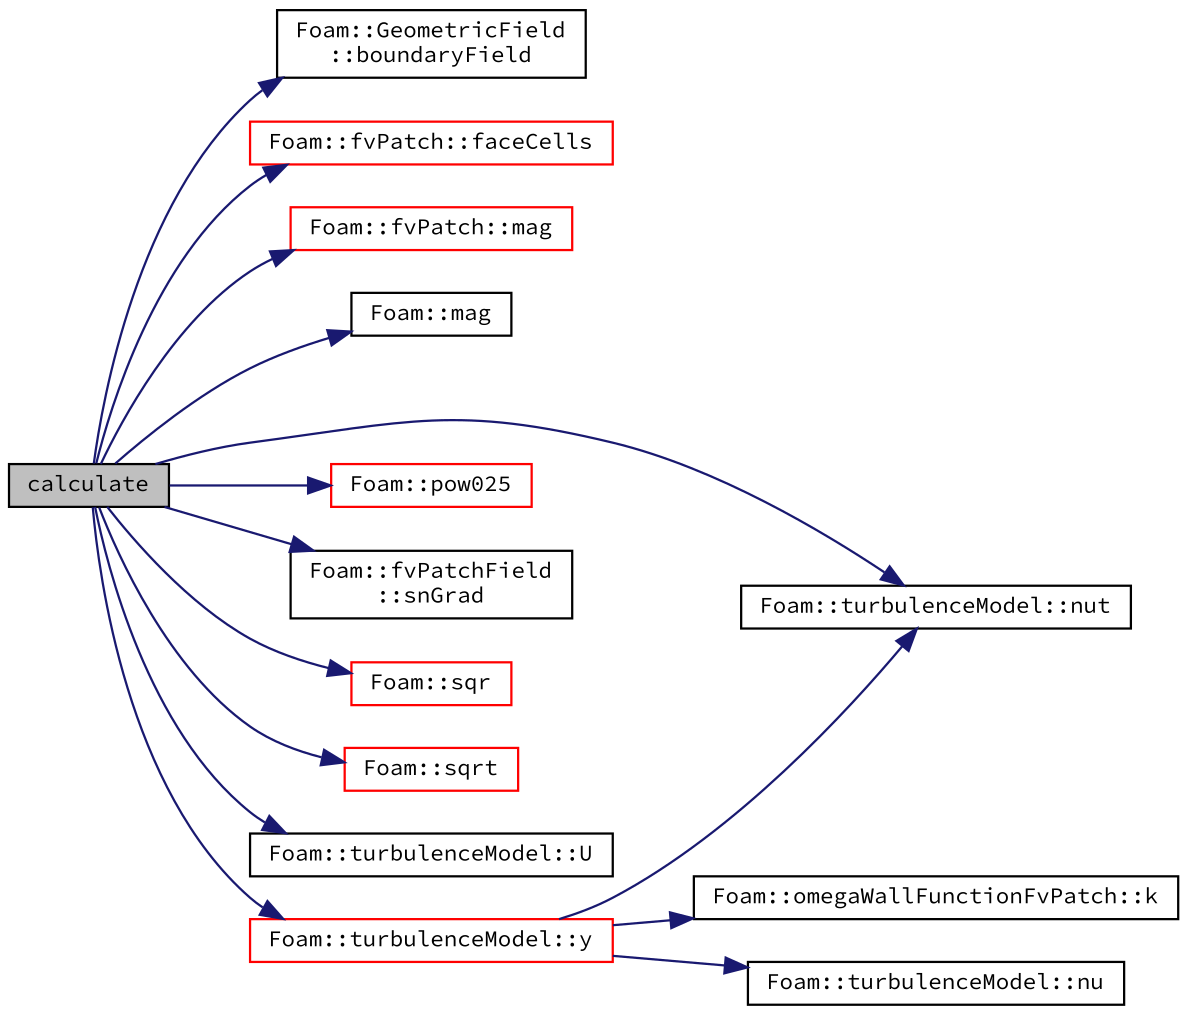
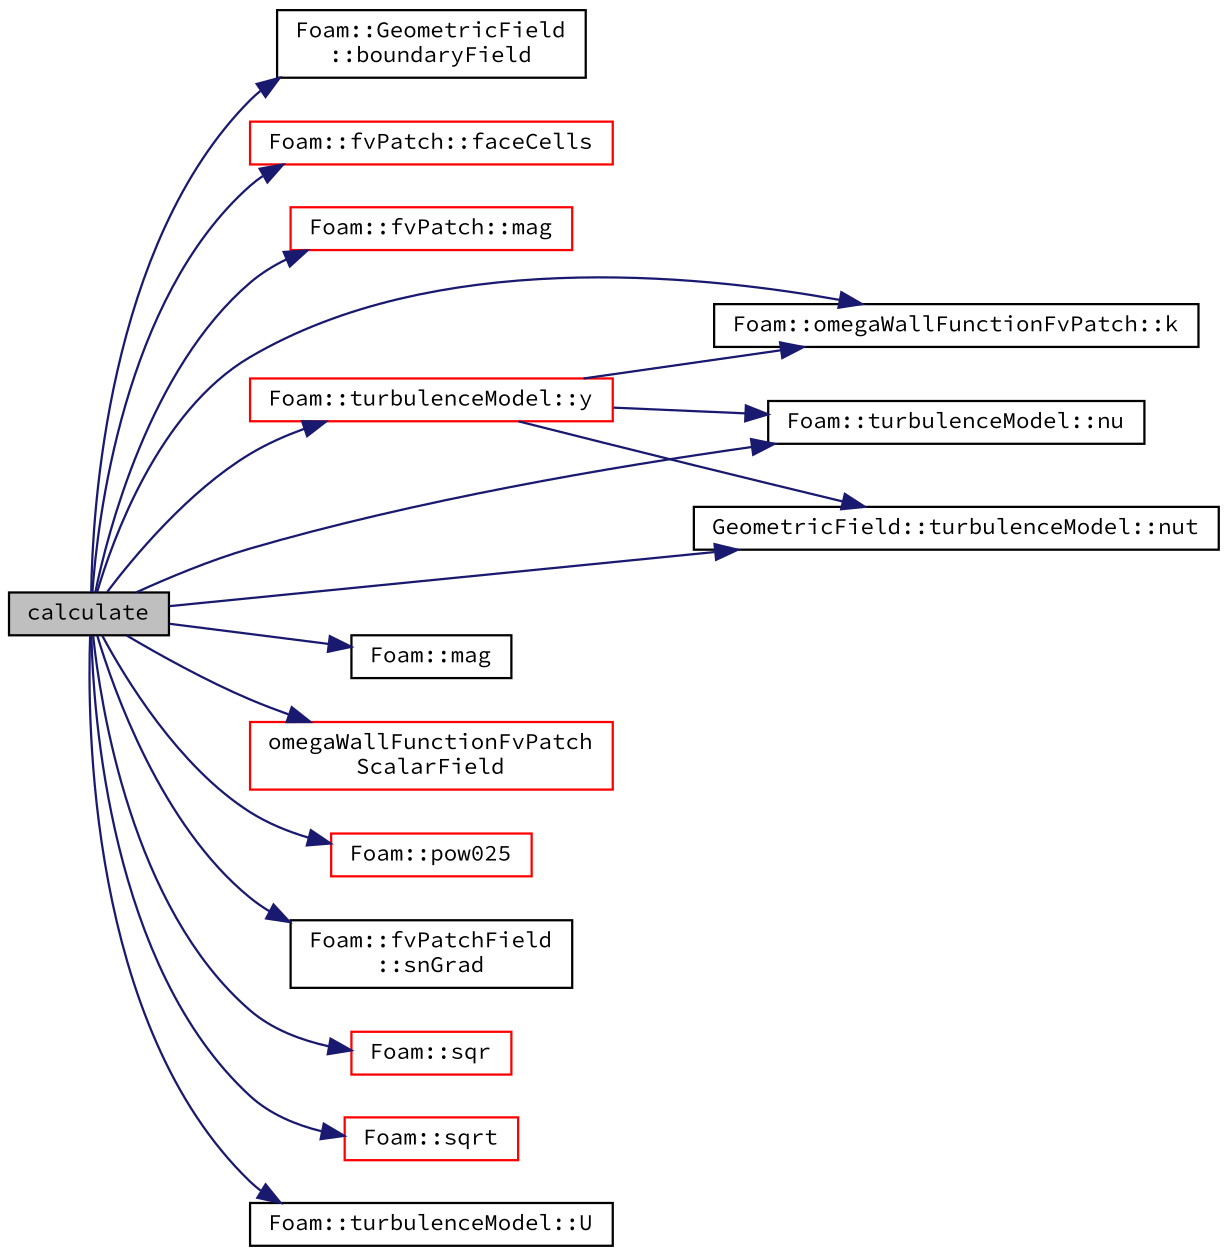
none -> (397, 299)
none -> (440, 502)
(936, 607) -> (956, 528)
none -> (431, 756)
